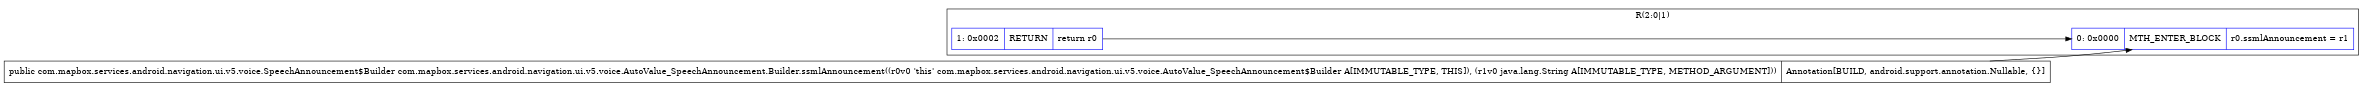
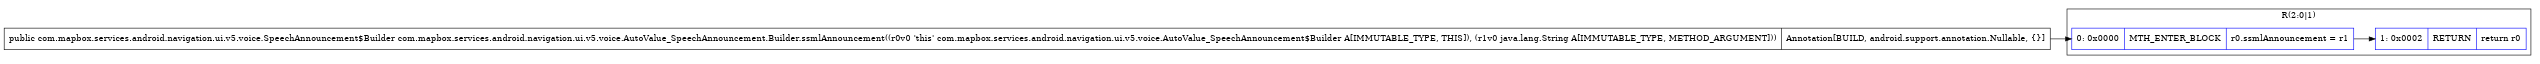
(1584, 39) -> (2361, 39)
